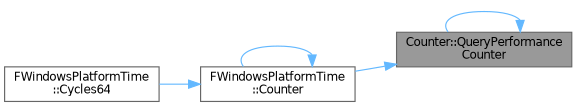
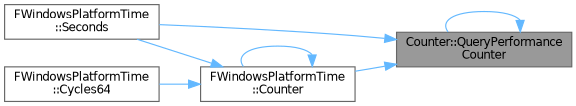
none -> (82, 22)
